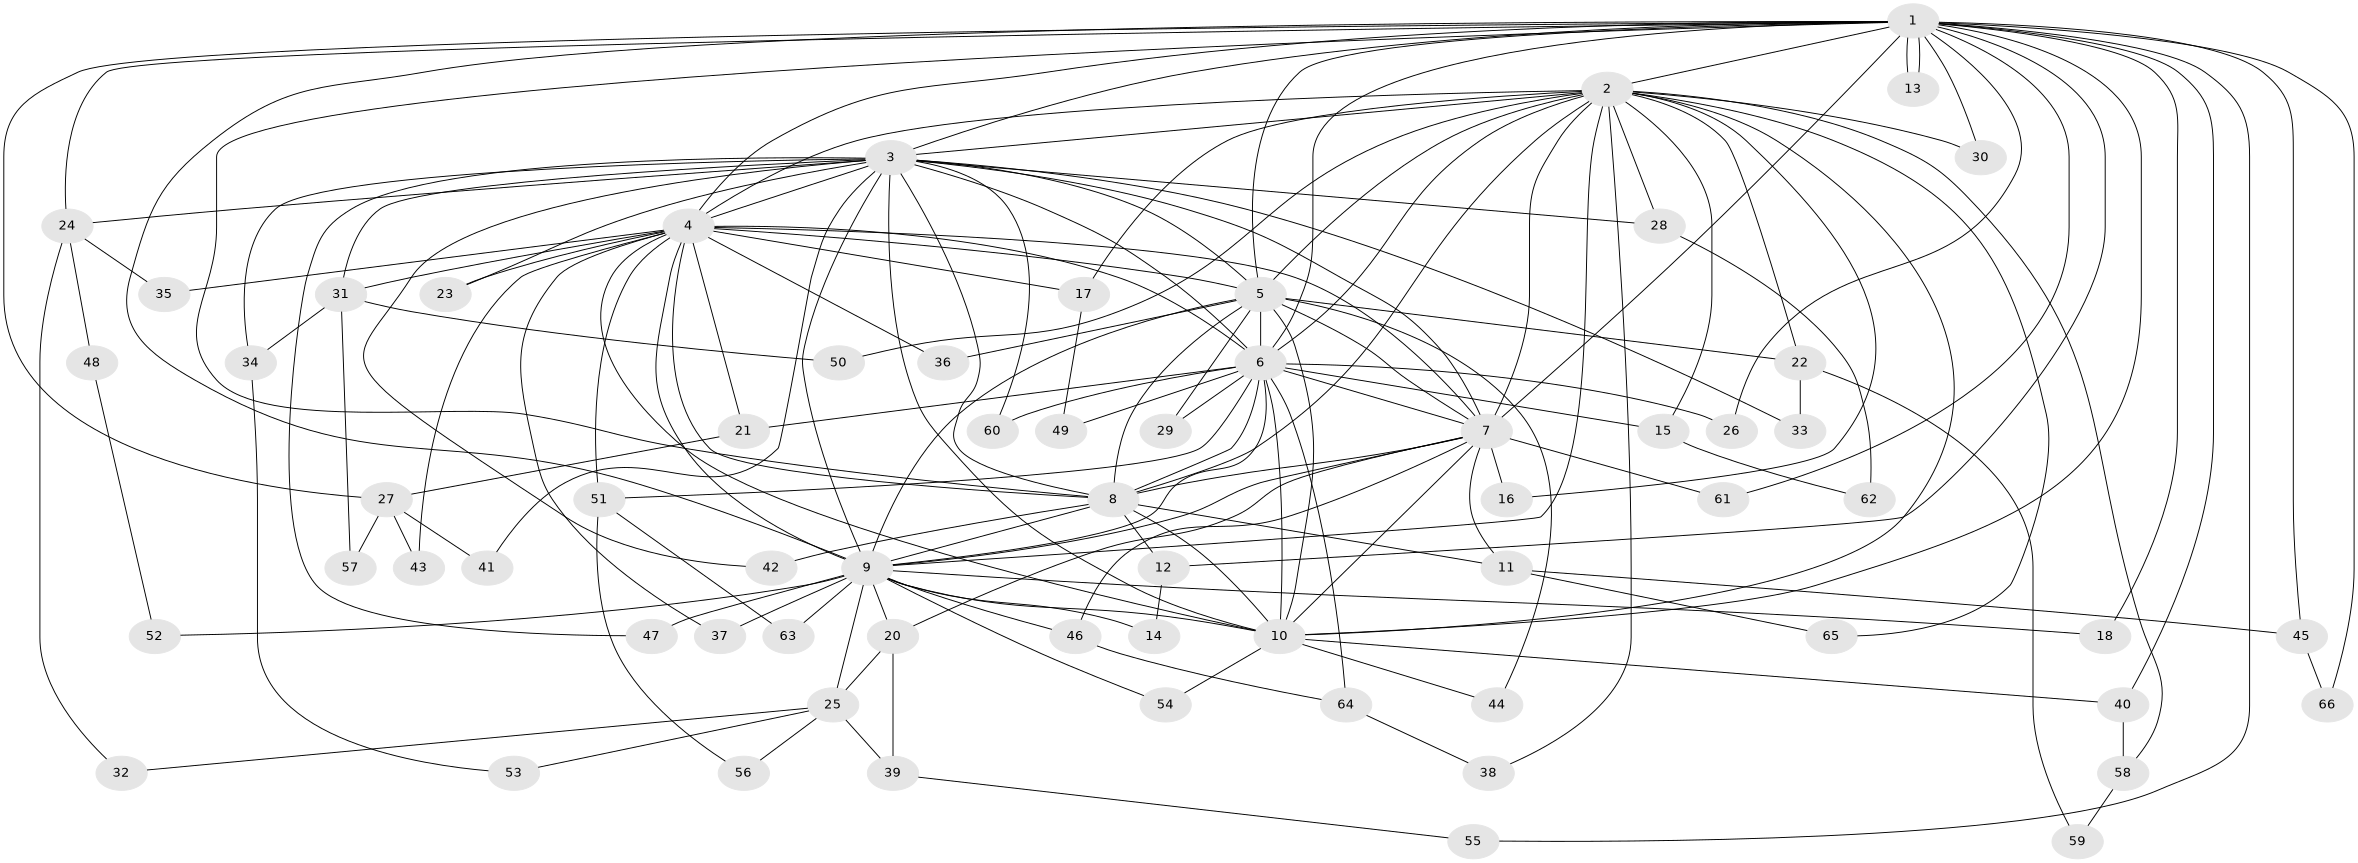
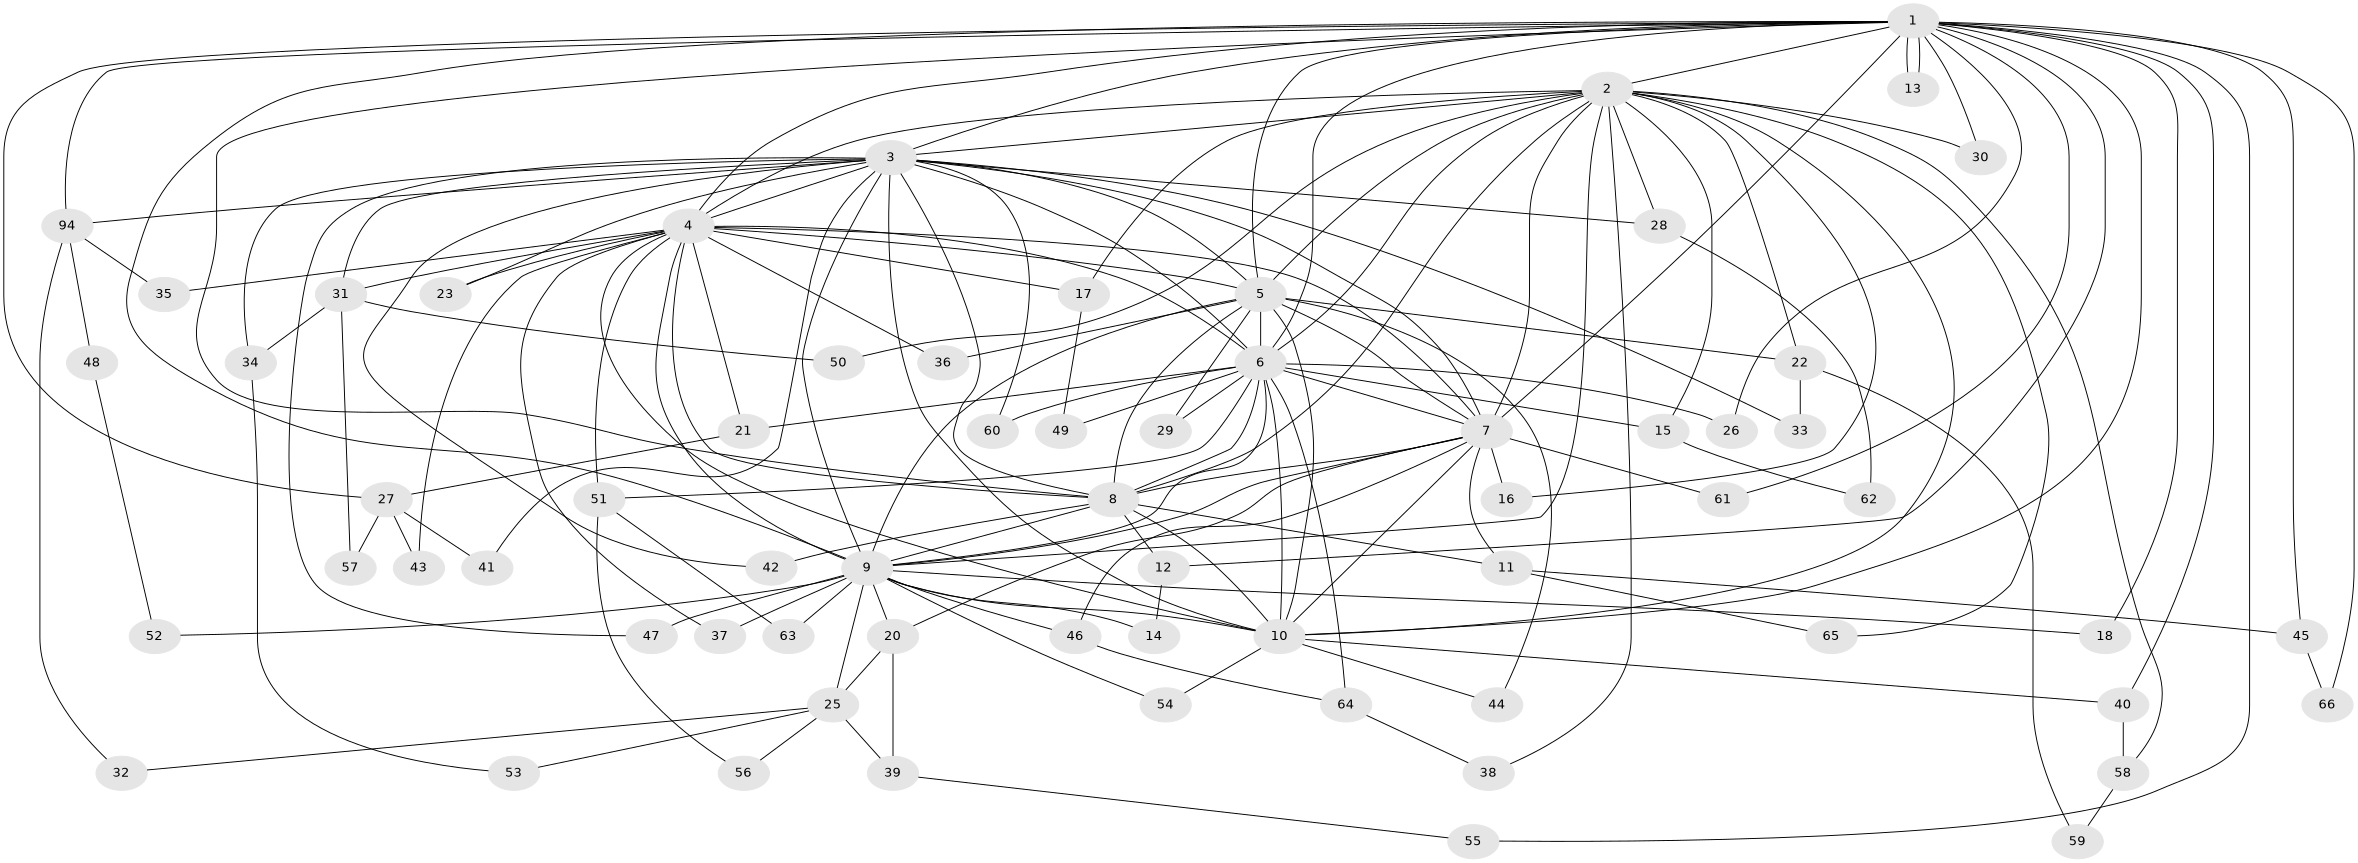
(67, 226) -> (67, 226)
